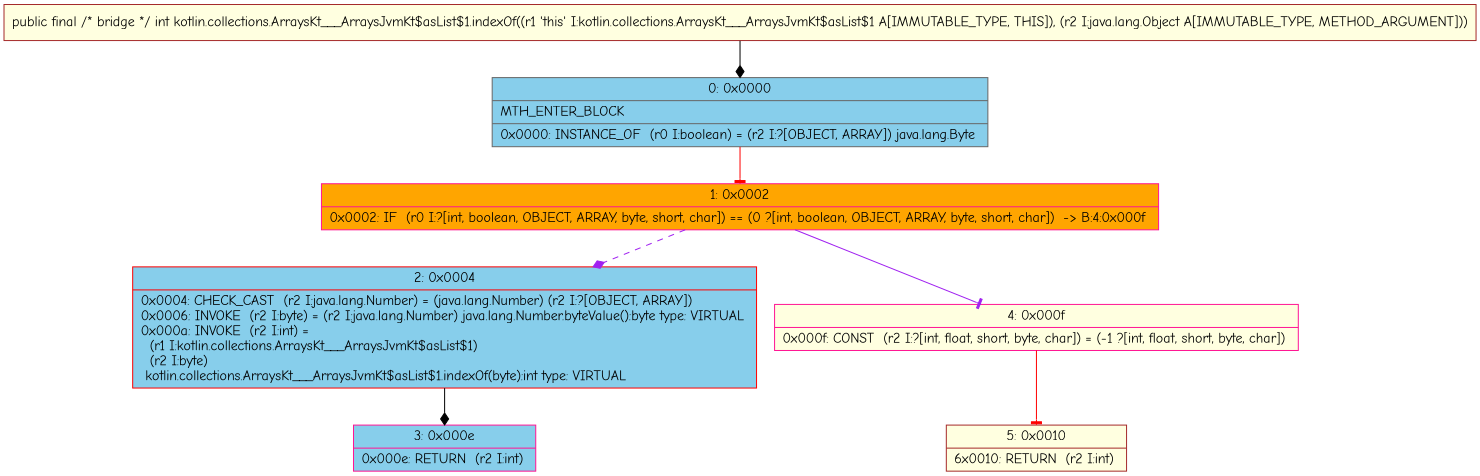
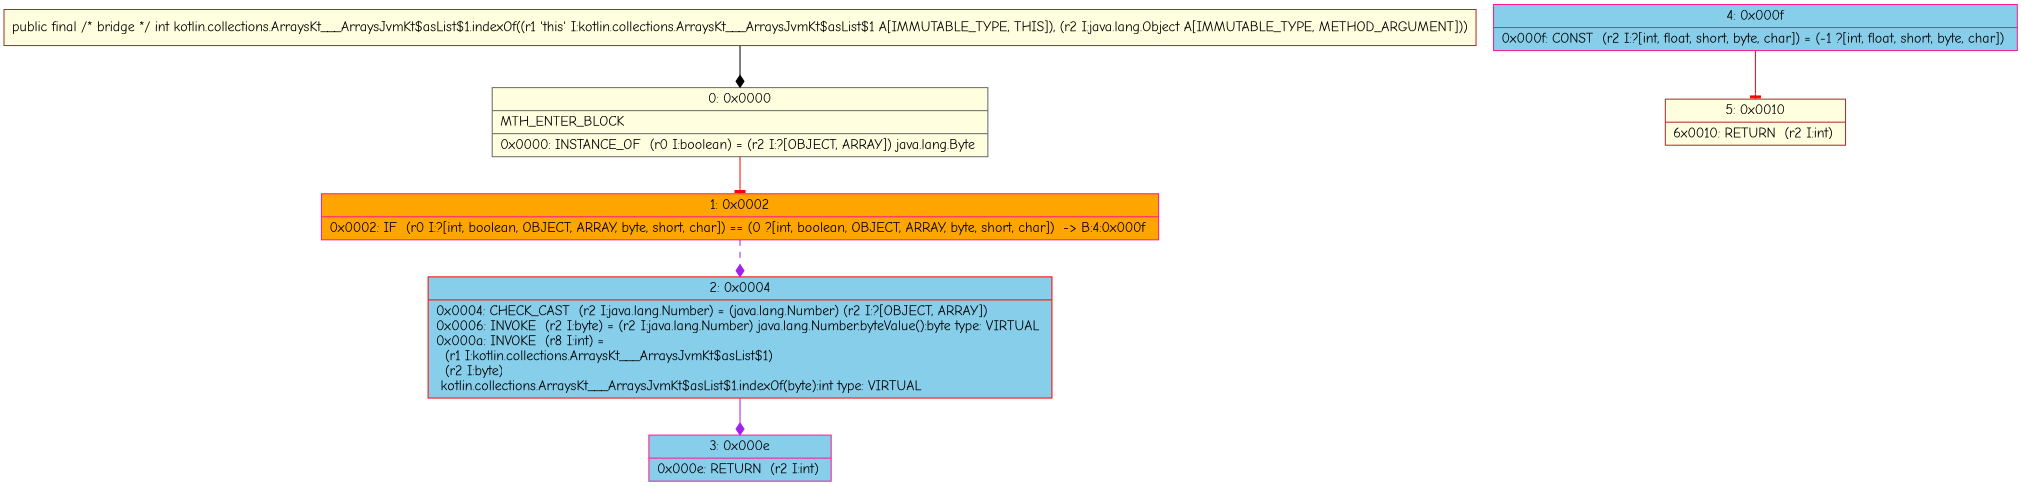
(740, 112) -> (740, 122)
(886, 266) -> none
(1036, 327) -> (1755, 28)
(227, 331) -> (523, 341)
(445, 400) -> (740, 410)
